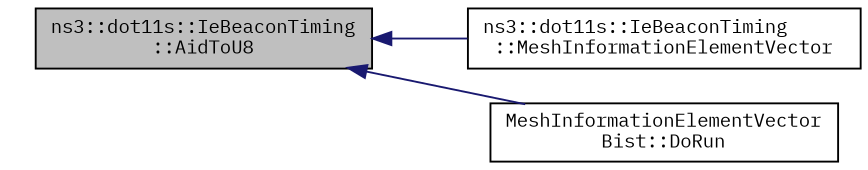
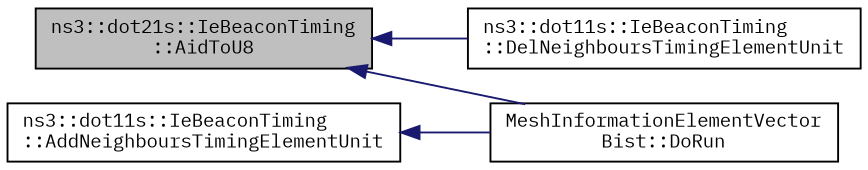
(204, 39) -> (204, 39)
(664, 39) -> (664, 39)
none -> (204, 132)
